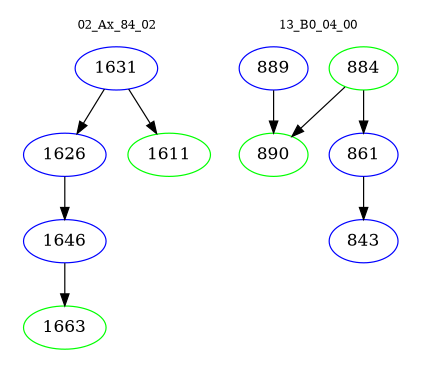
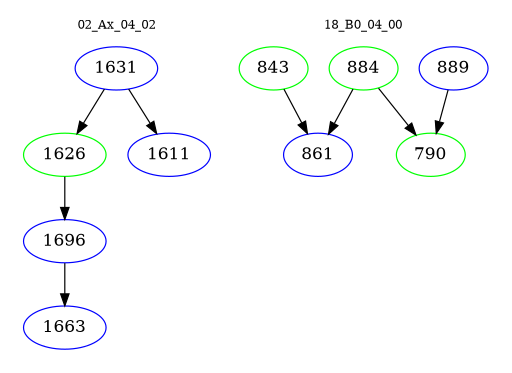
(117, 26) -> (117, 26)
(319, 26) -> (364, 26)
(65, 155) -> (65, 155)
(169, 155) -> (169, 155)
(274, 155) -> (431, 155)
(364, 192) -> (293, 106)
(65, 241) -> (65, 241)
(364, 241) -> (274, 68)
(65, 328) -> (65, 328)
